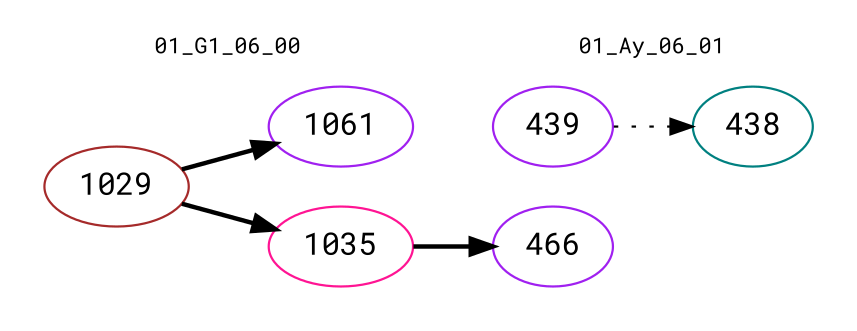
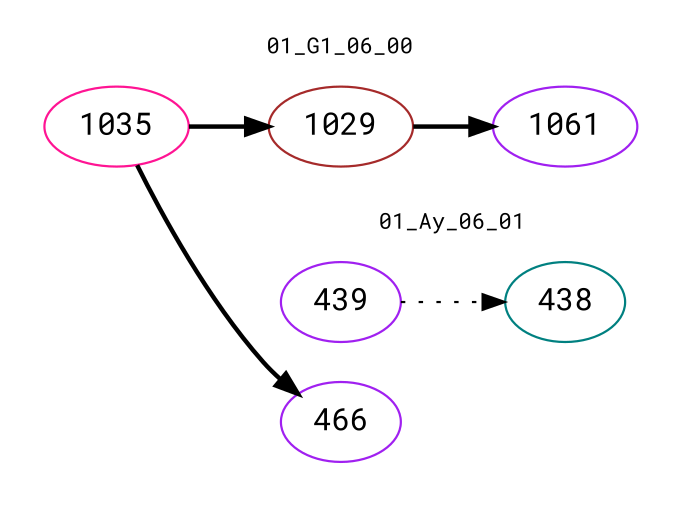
(218, 214) -> (217, 127)
